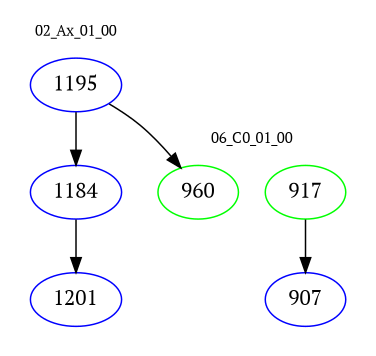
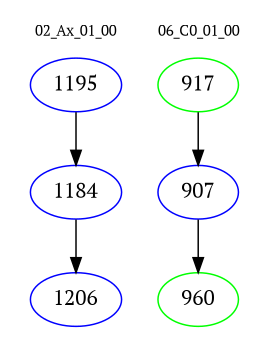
(156, 140) -> (198, 239)
(76, 300) -> (76, 300)
